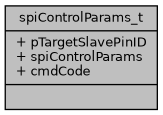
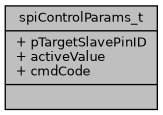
(79, 57) -> (61, 57)
